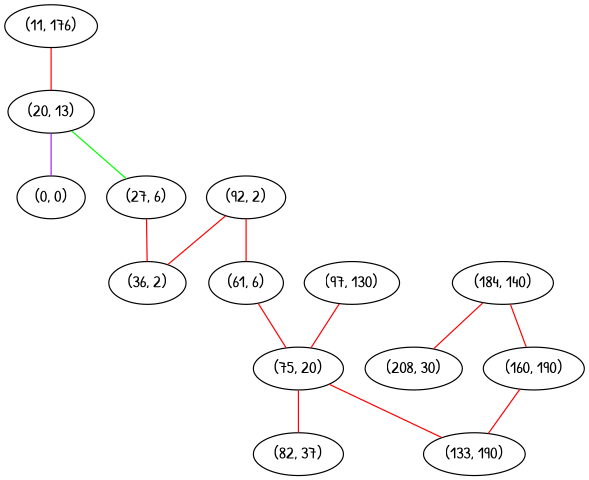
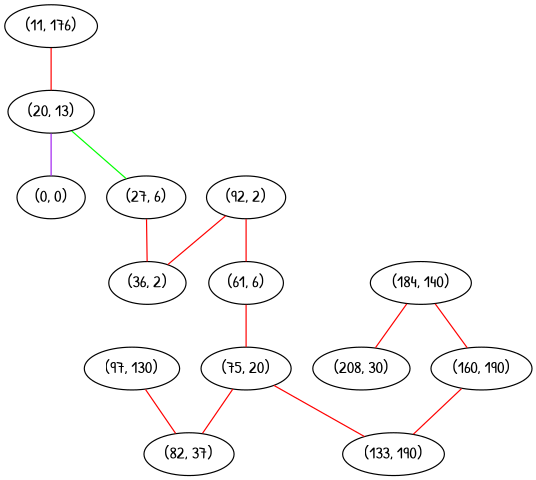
(325, 326) -> (161, 411)
